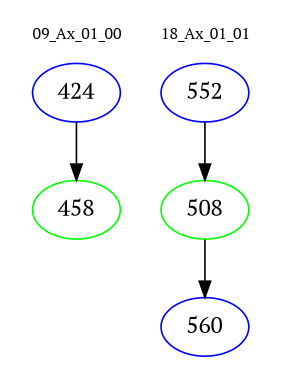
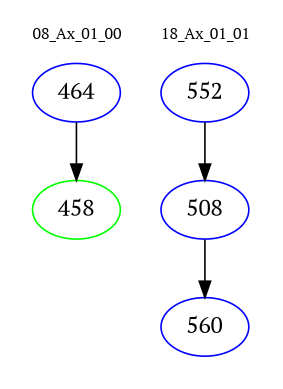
(77, 35) -> (77, 35)
(76, 93) -> (76, 93)
(205, 210) -> (205, 210)
